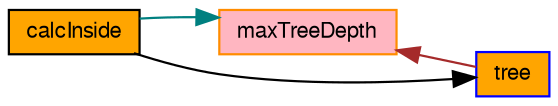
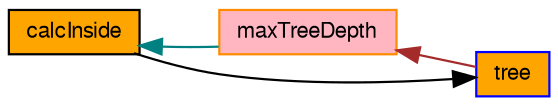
(168, 17) -> (190, 47)
